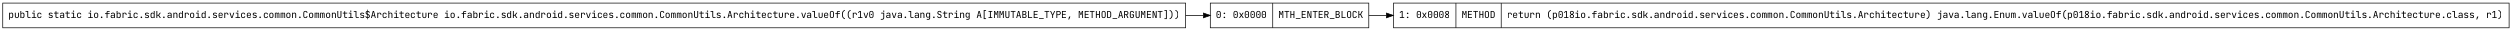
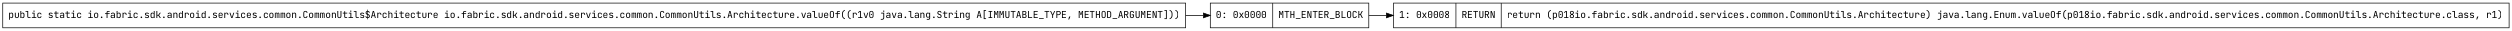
(1479, 15) -> (1479, 15)
